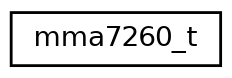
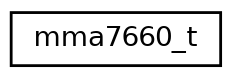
(116, 39) -> (116, 39)
